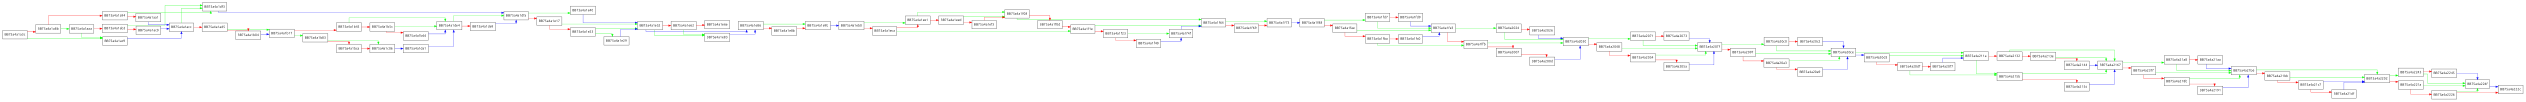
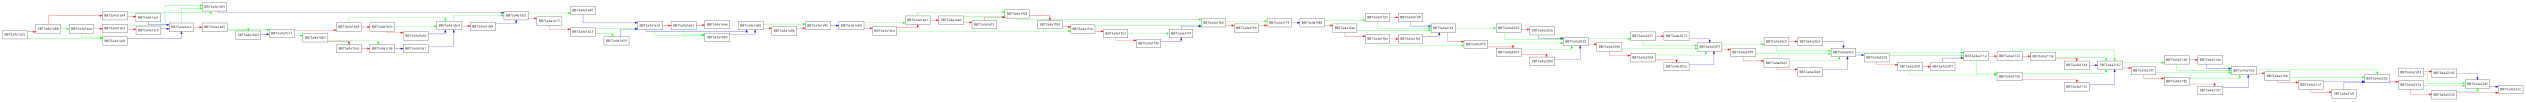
(582, 24) -> none
(238, 30) -> (238, 30)
none -> (1547, 50)
(2393, 75) -> none
